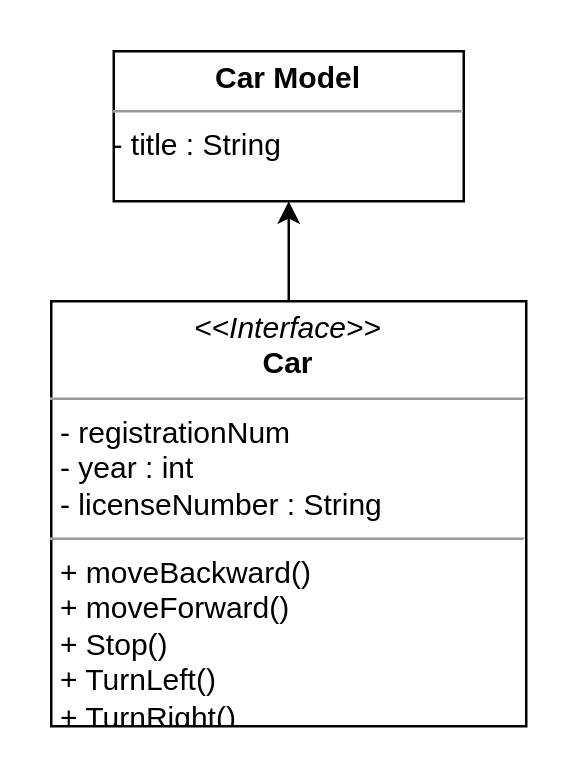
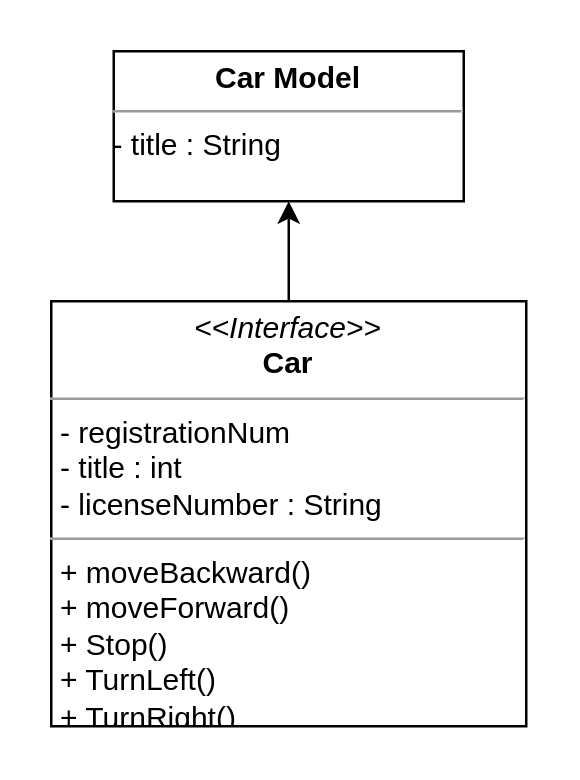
(226, 481) -> (226, 481)
